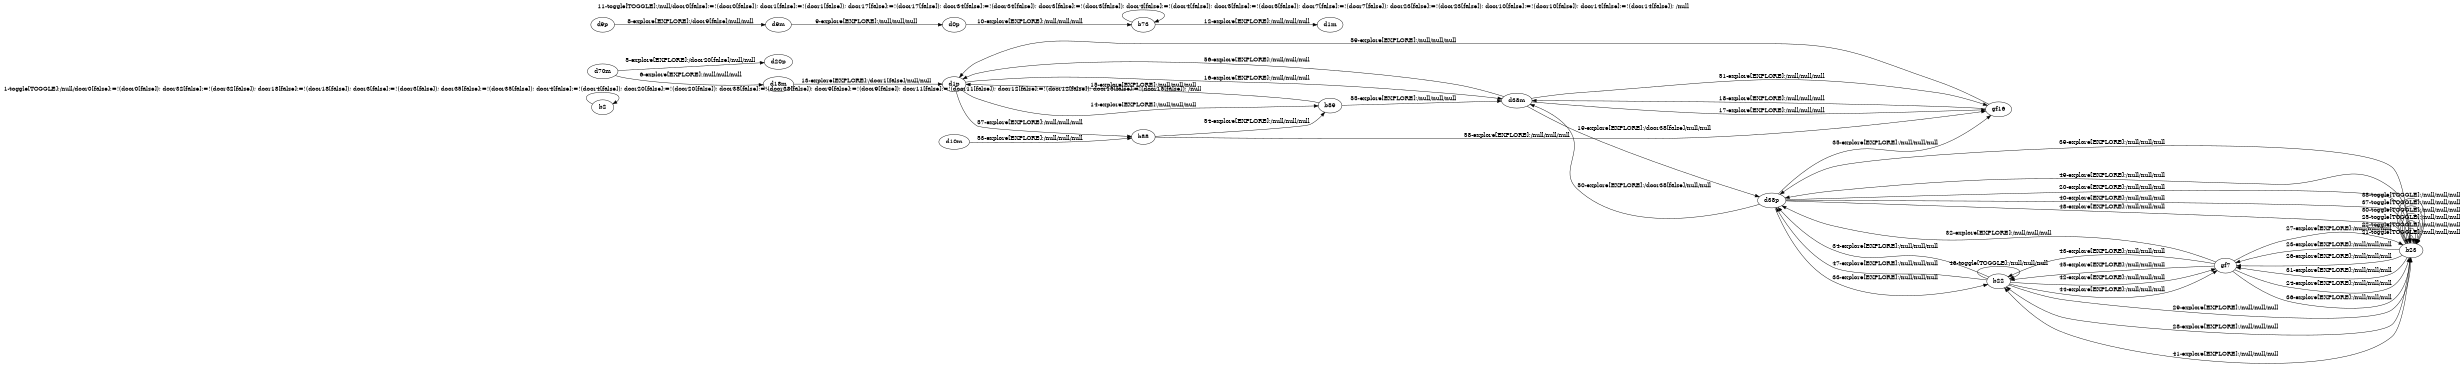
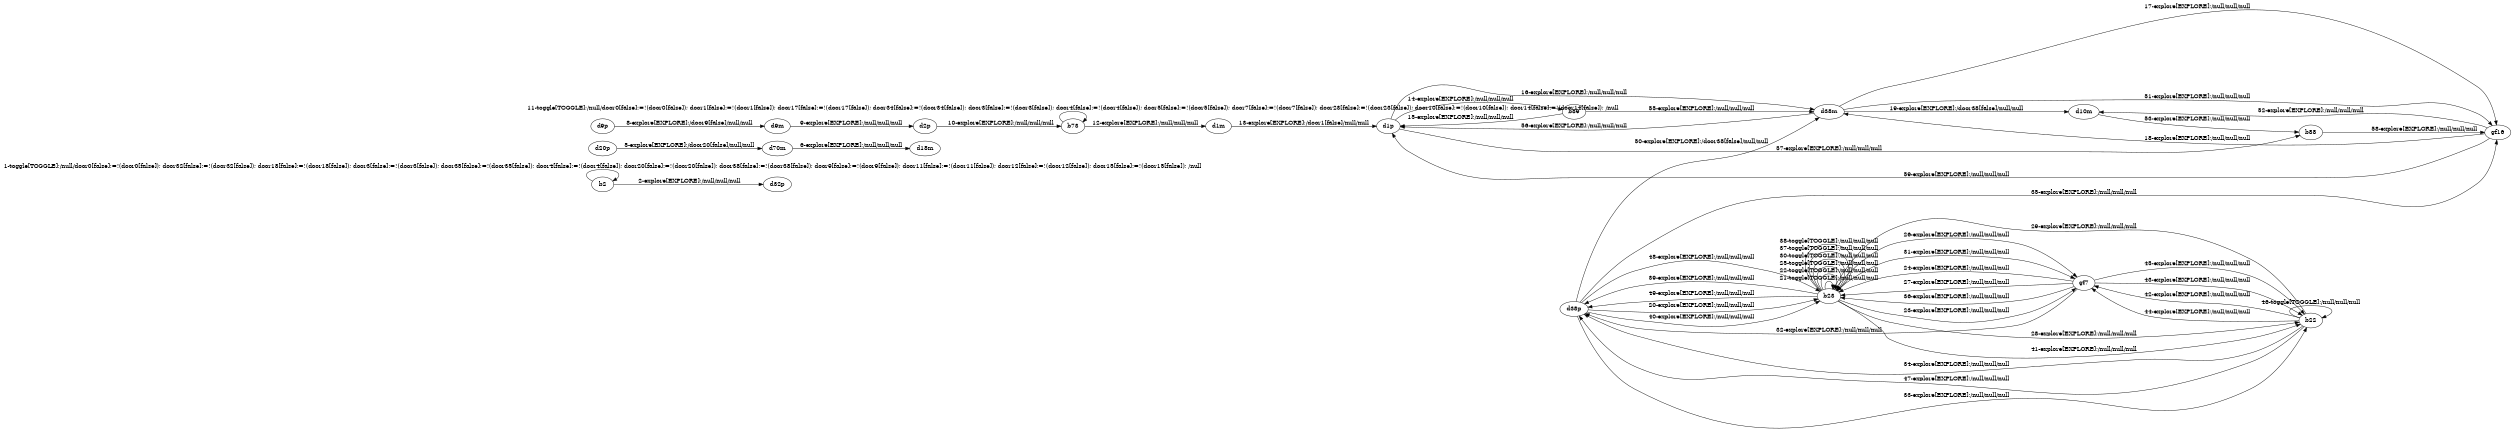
(954, 25) -> (925, 126)
(689, 67) -> (687, 148)
(866, 84) -> (1302, 126)
none -> (2296, 116)
(1240, 131) -> none
(1639, 156) -> (1954, 112)
none -> (777, 184)
